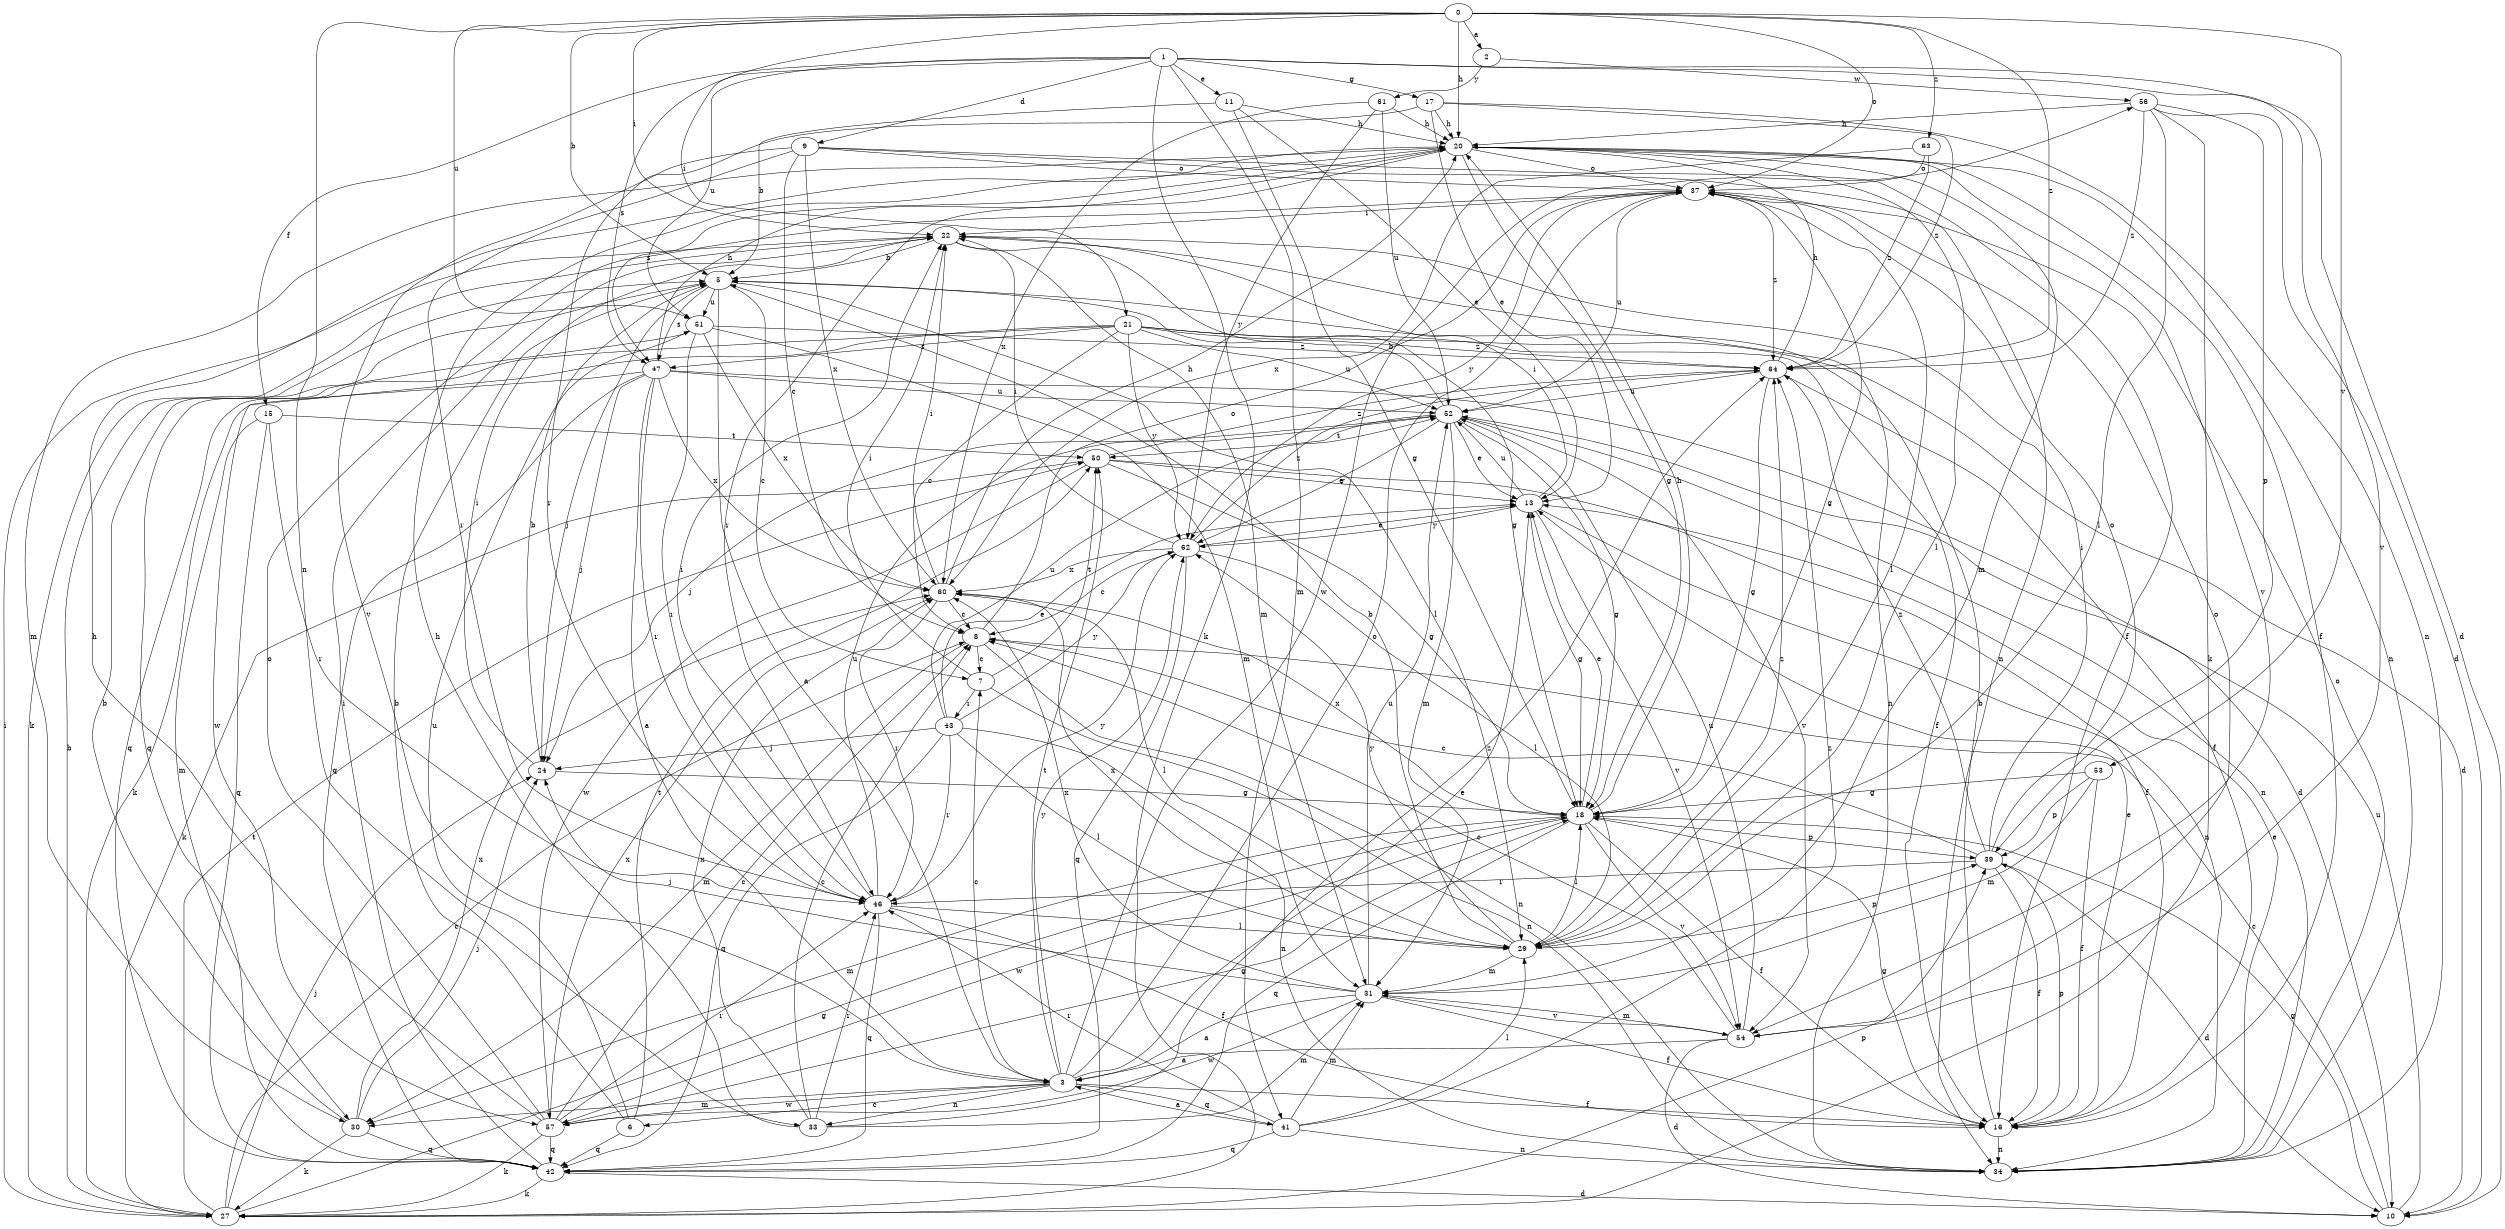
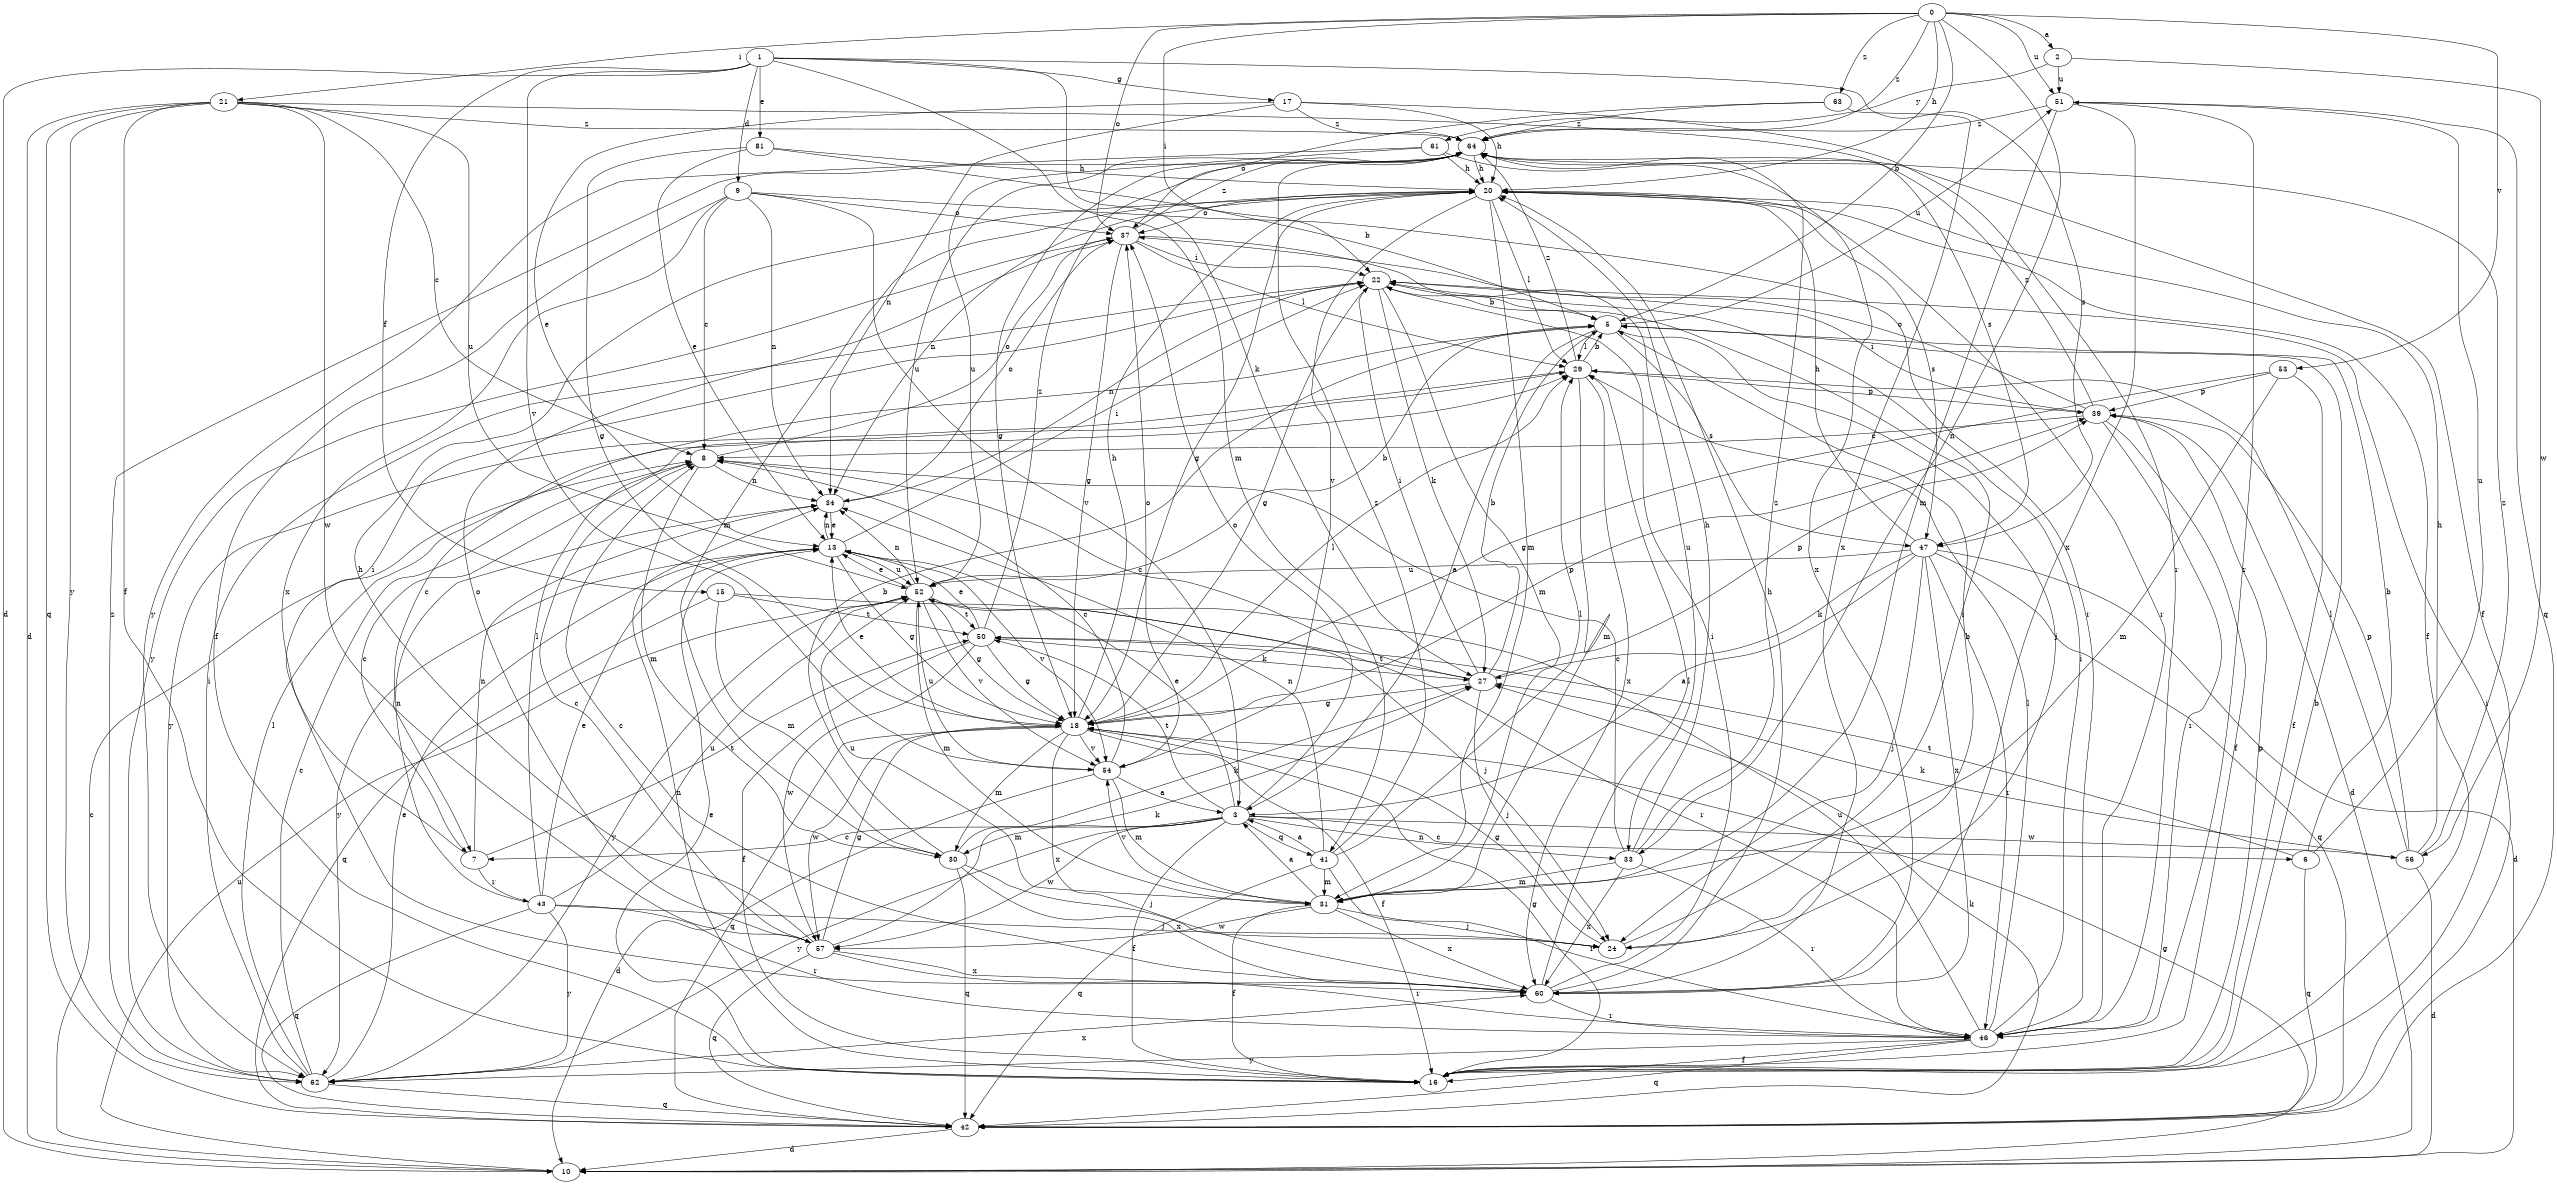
(766, 76) -> (2059, 77)
(1229, 102) -> (760, 147)
(1614, 317) -> (1605, 302)
(1571, 894) -> (1321, 548)
